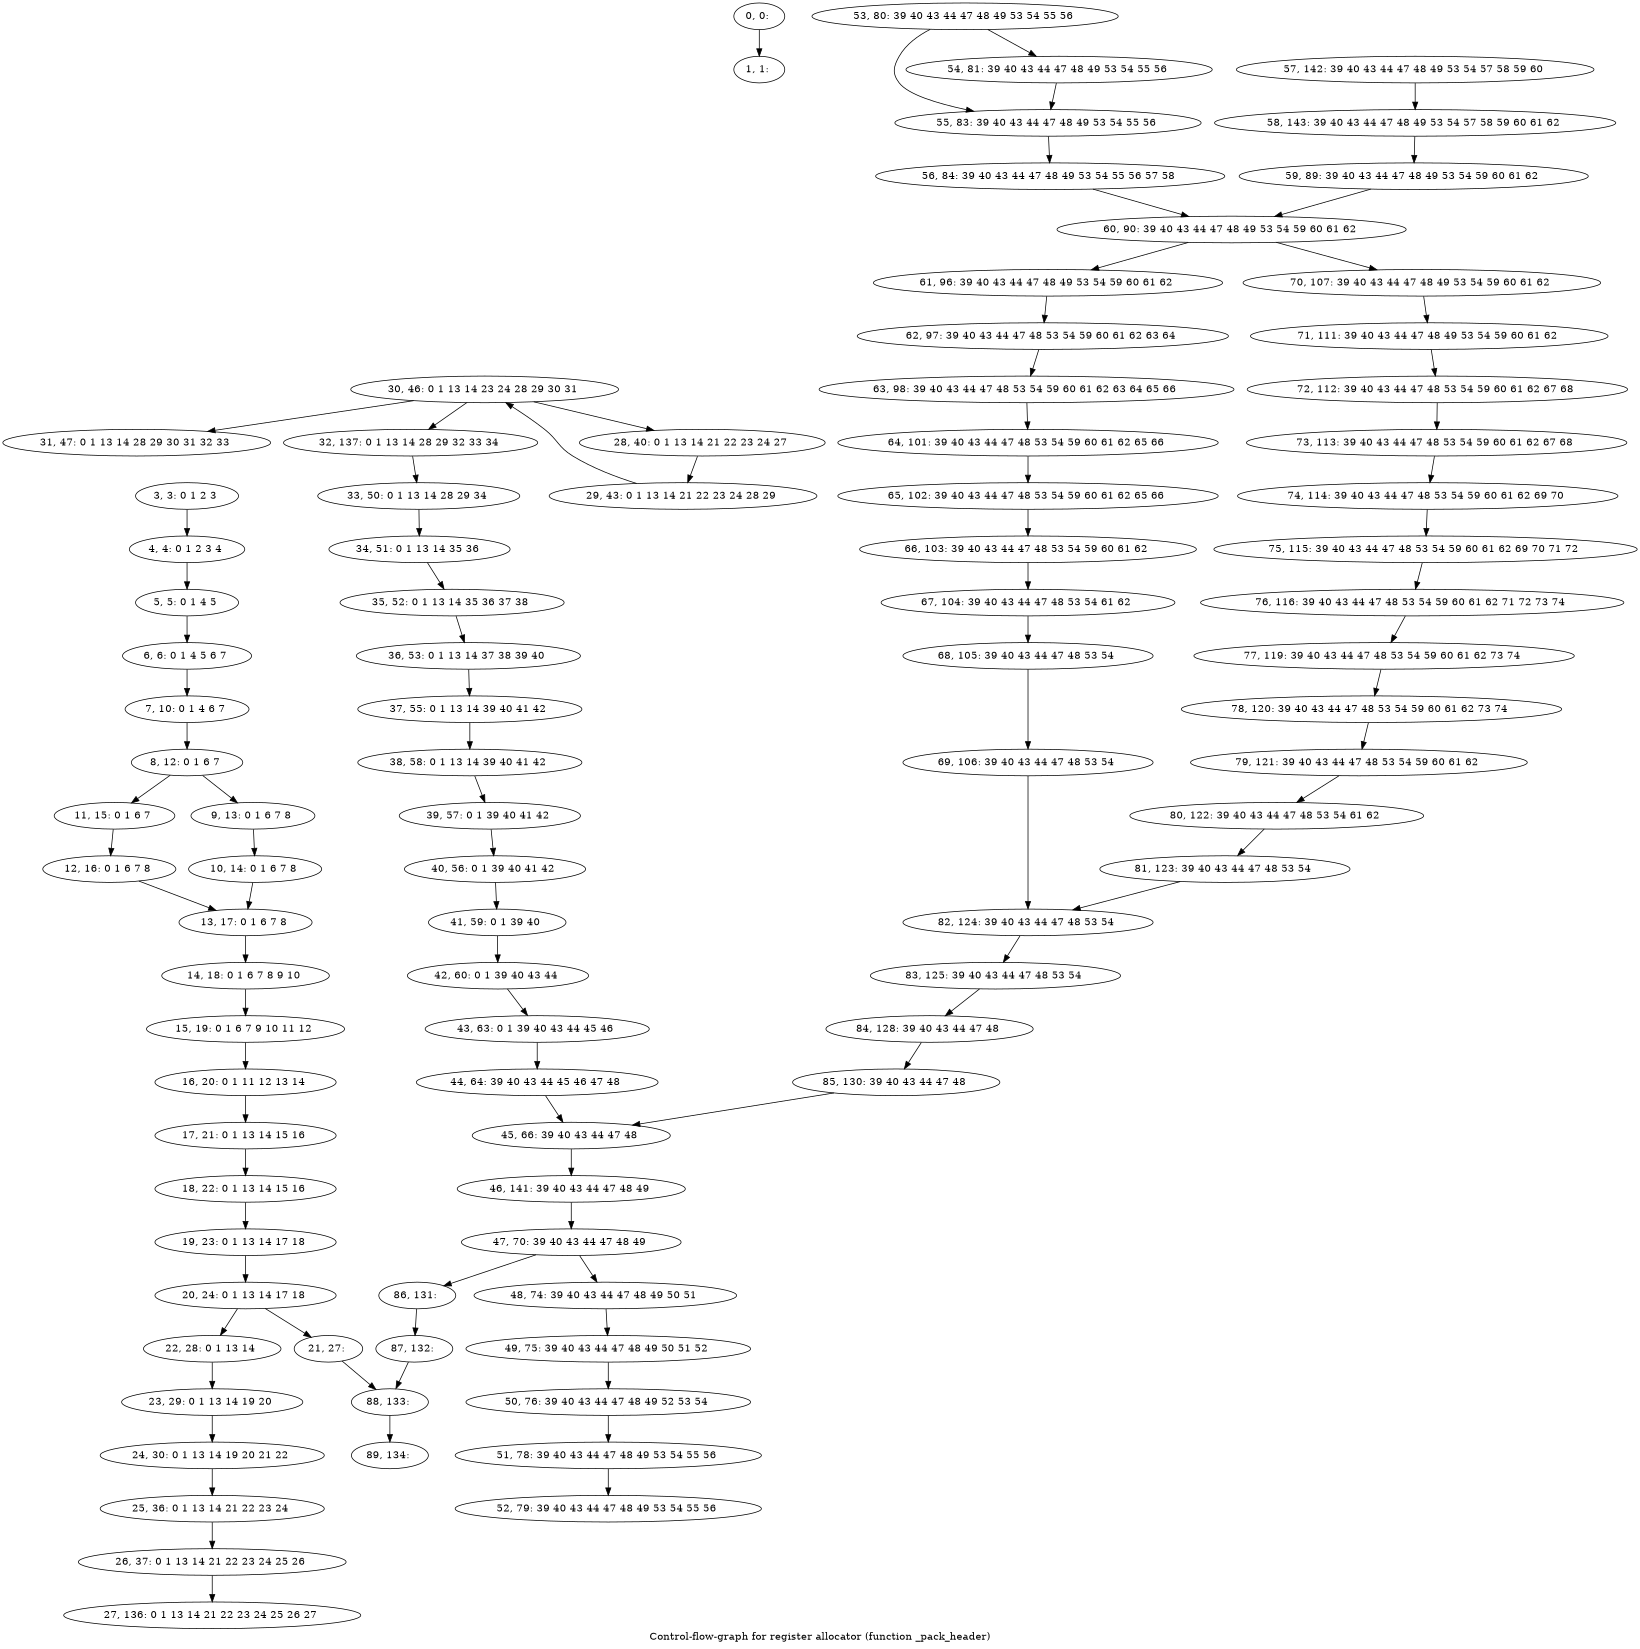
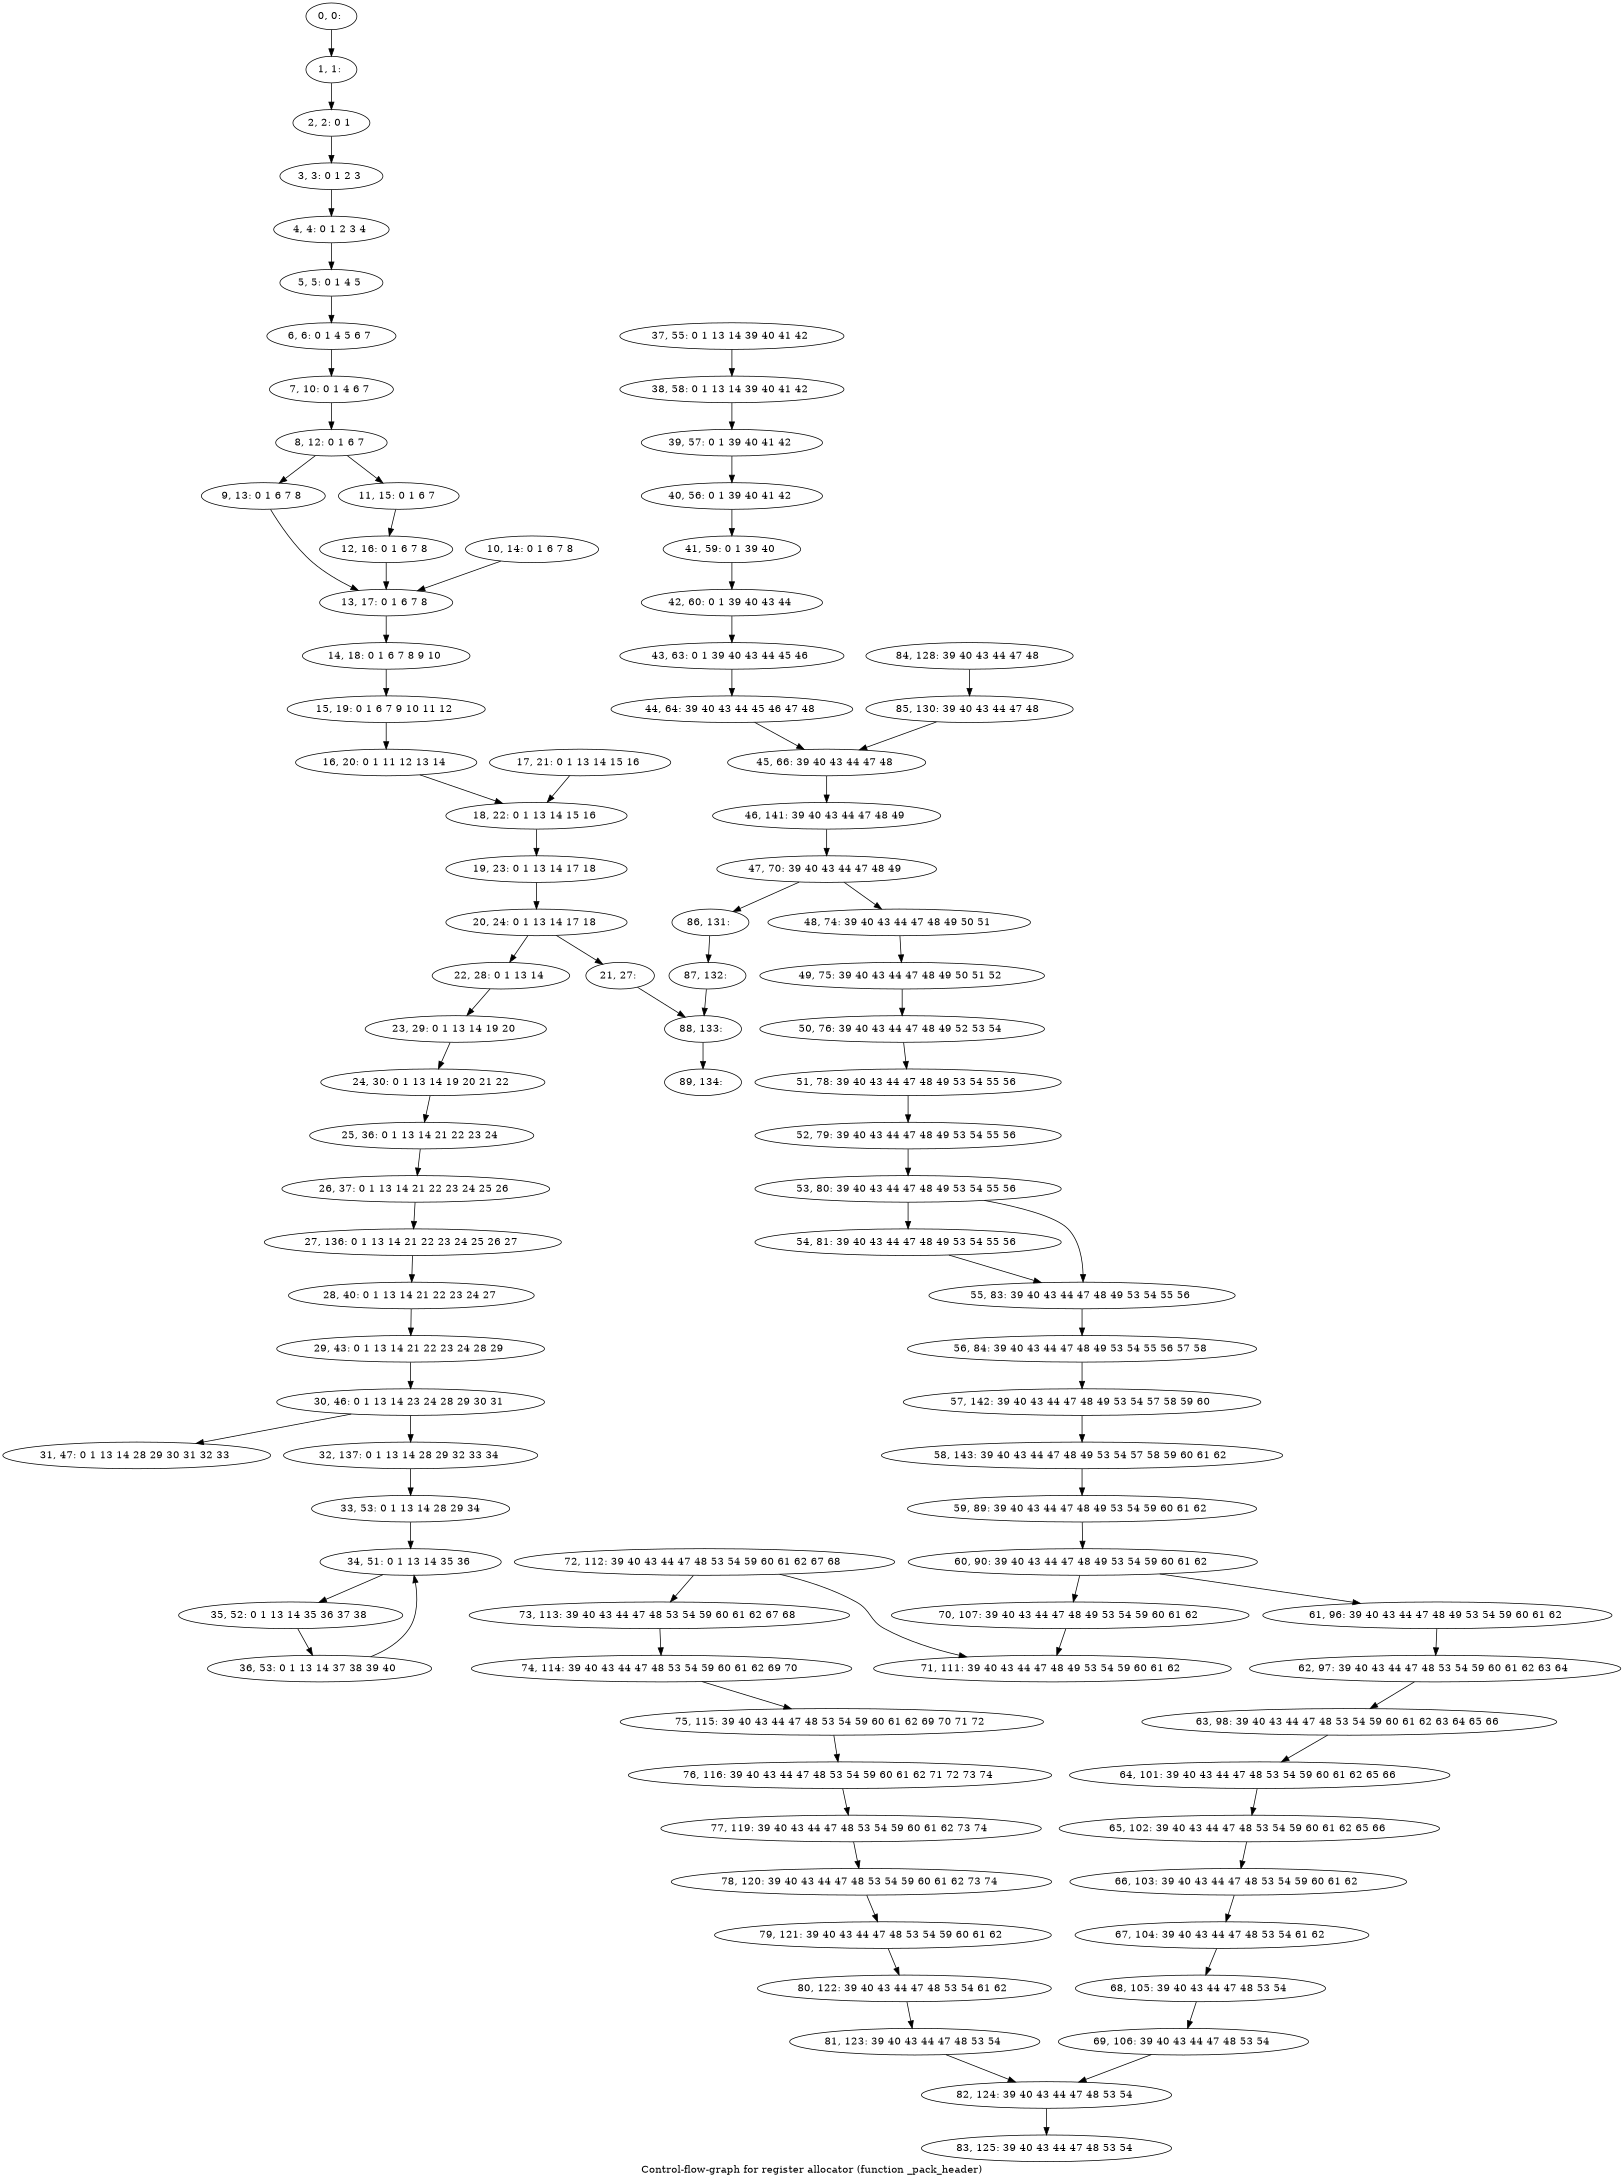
none -> (331, 123)
(1137, 202) -> (1082, 1372)
(1433, 359) -> (870, 1614)
(590, 415) -> (412, 1265)
(419, 496) -> (411, 1509)
(469, 679) -> (409, 1629)
(254, 839) -> (305, 555)
(965, 1000) -> none
(246, 1105) -> (458, 788)
none -> (908, 1159)
